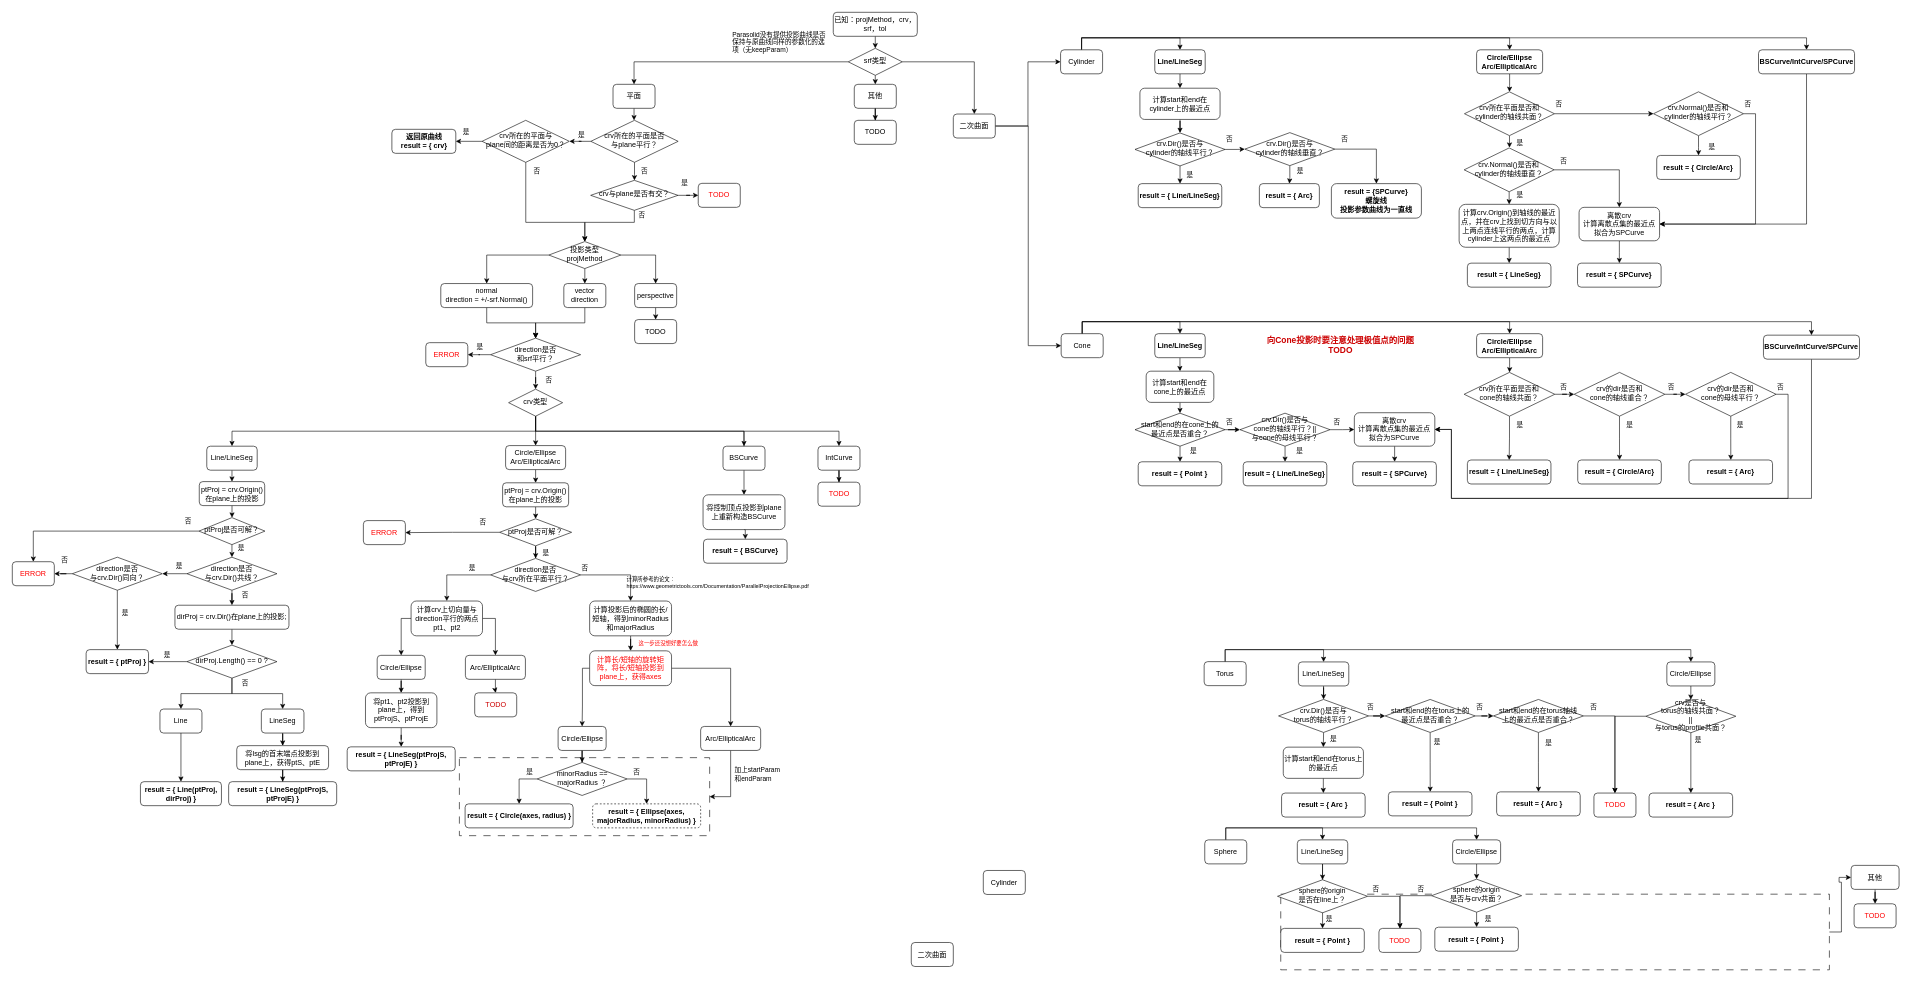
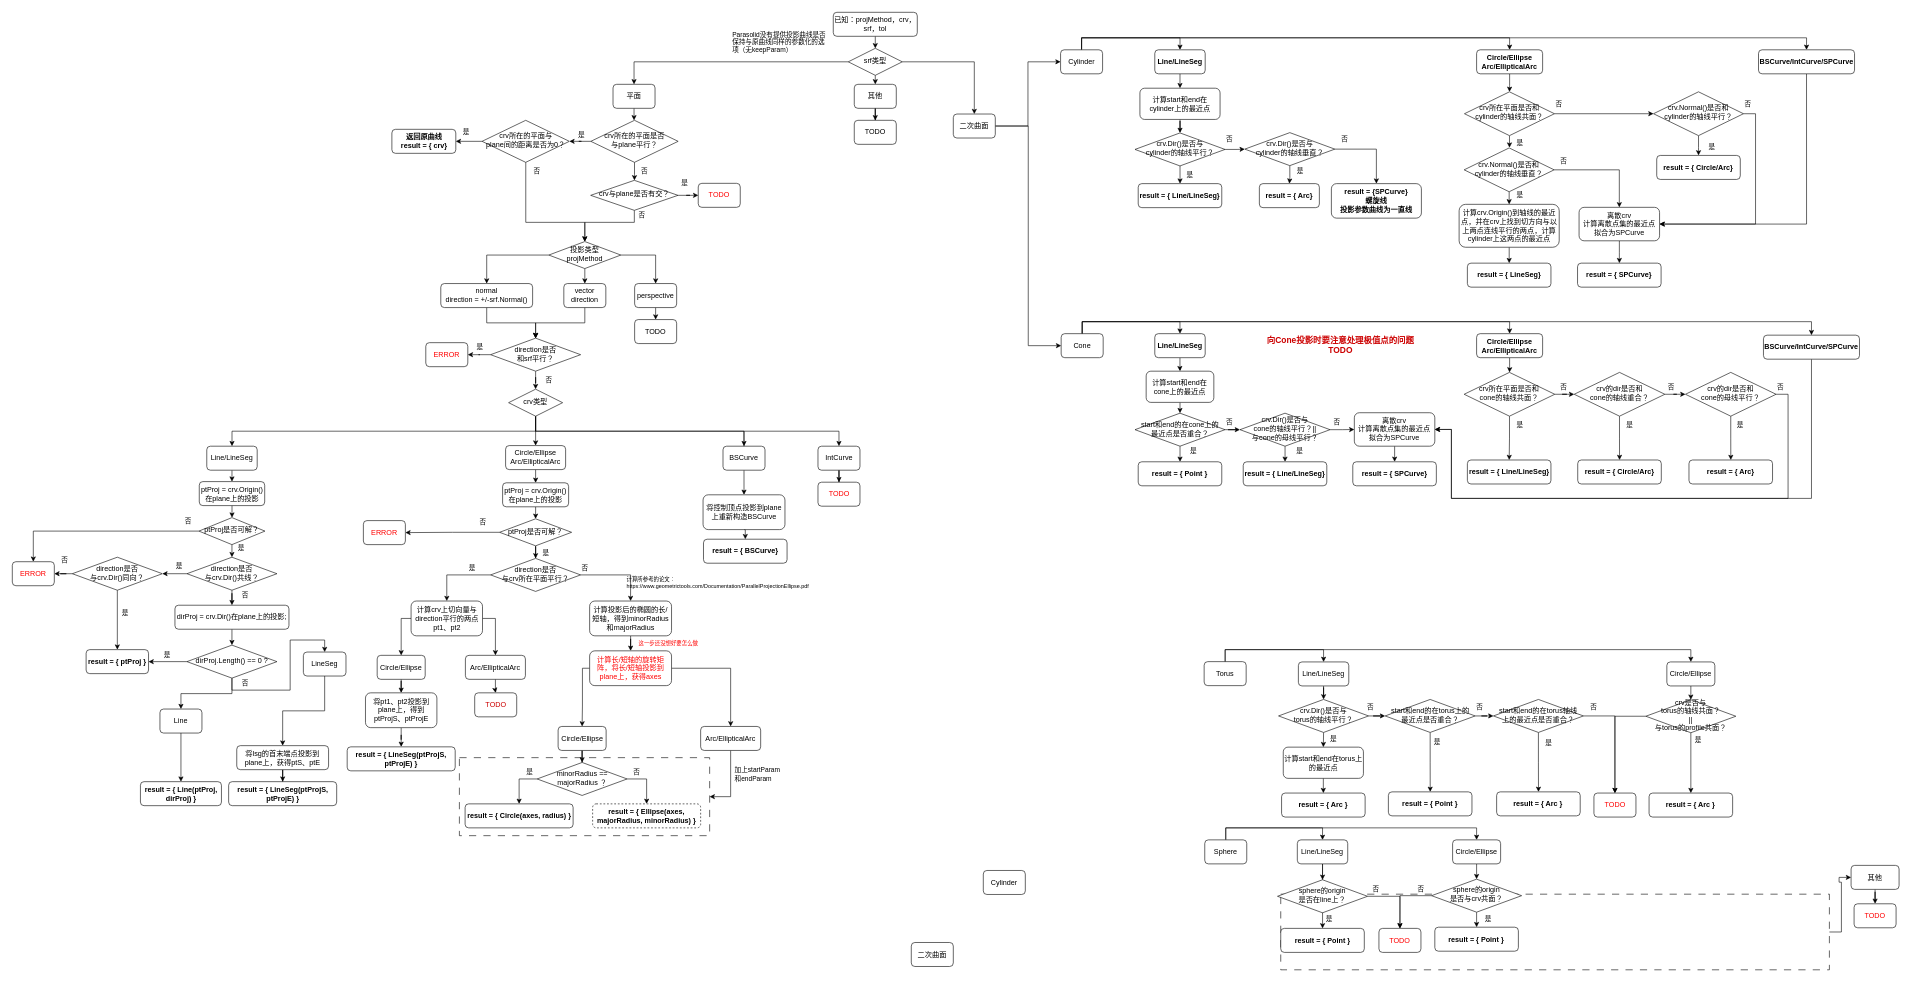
(283, 721) -> (325, 664)
